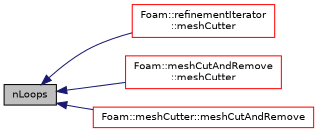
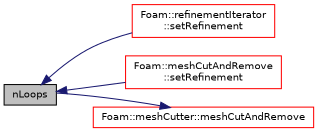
(203, 21) -> (203, 21)
(203, 72) -> (203, 72)
(80, 108) -> (109, 98)
